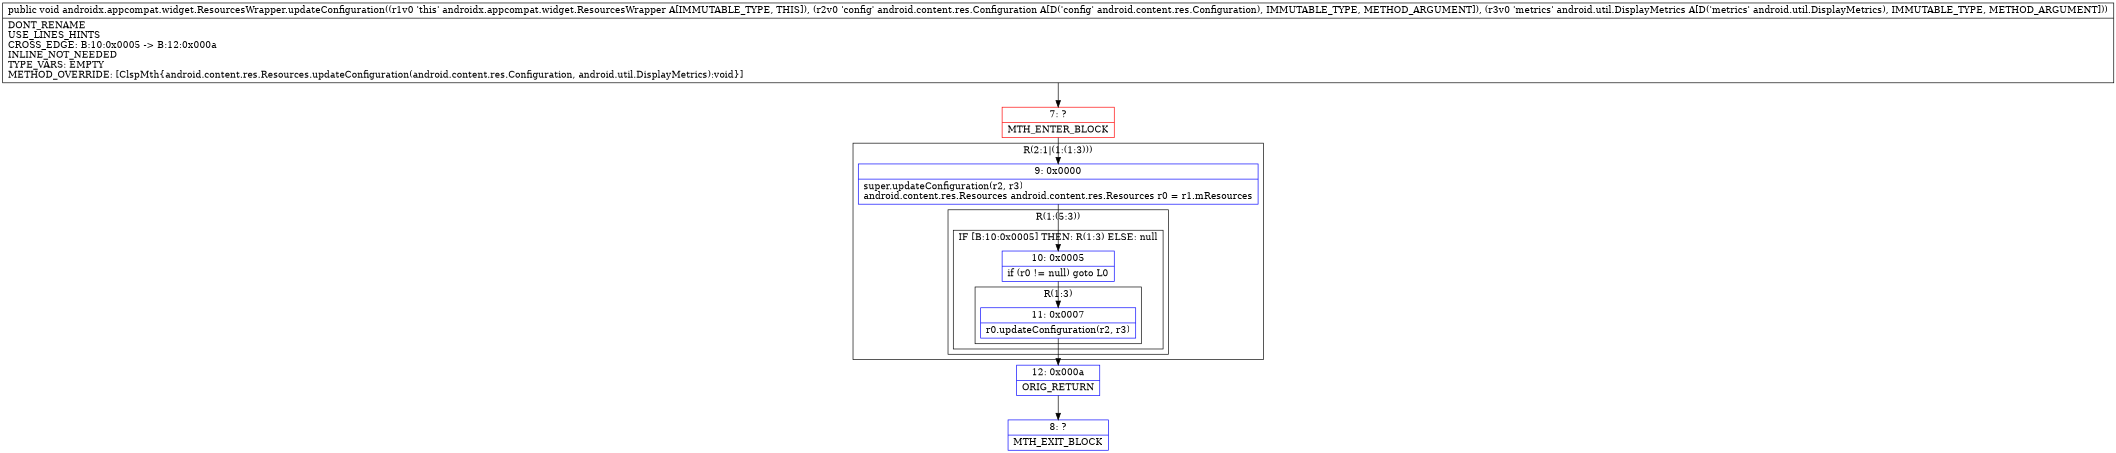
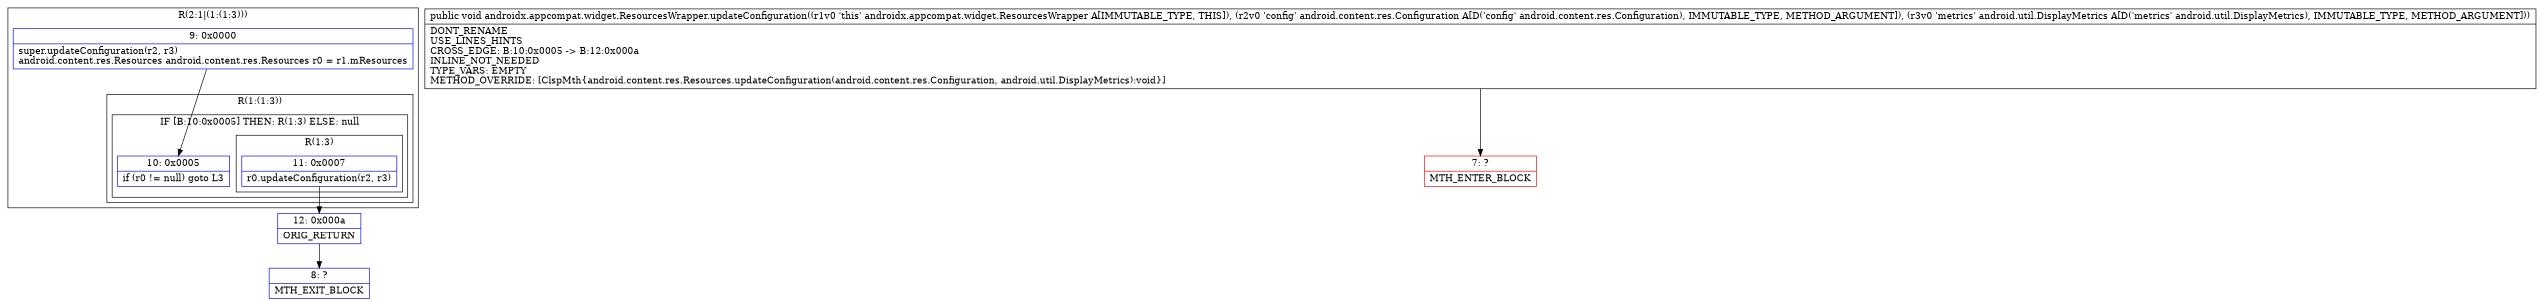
(1058, 147) -> none
(1058, 217) -> (260, 102)
(1058, 273) -> (174, 178)
(1058, 291) -> none
